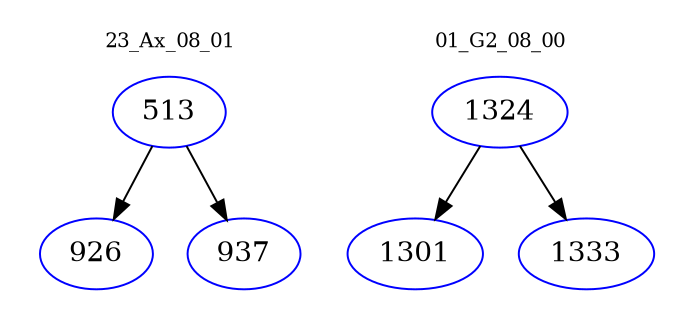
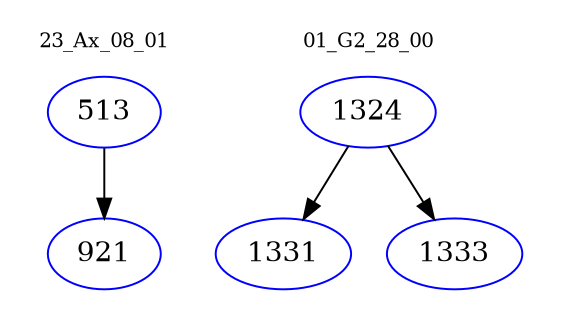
(501, 42) -> (369, 42)
(96, 254) -> (104, 254)
(244, 254) -> none
(415, 254) -> (283, 254)
